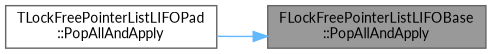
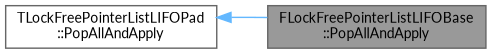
(235, 36) -> (249, 17)
